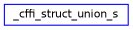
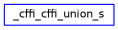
(66, 15) -> (59, 15)
